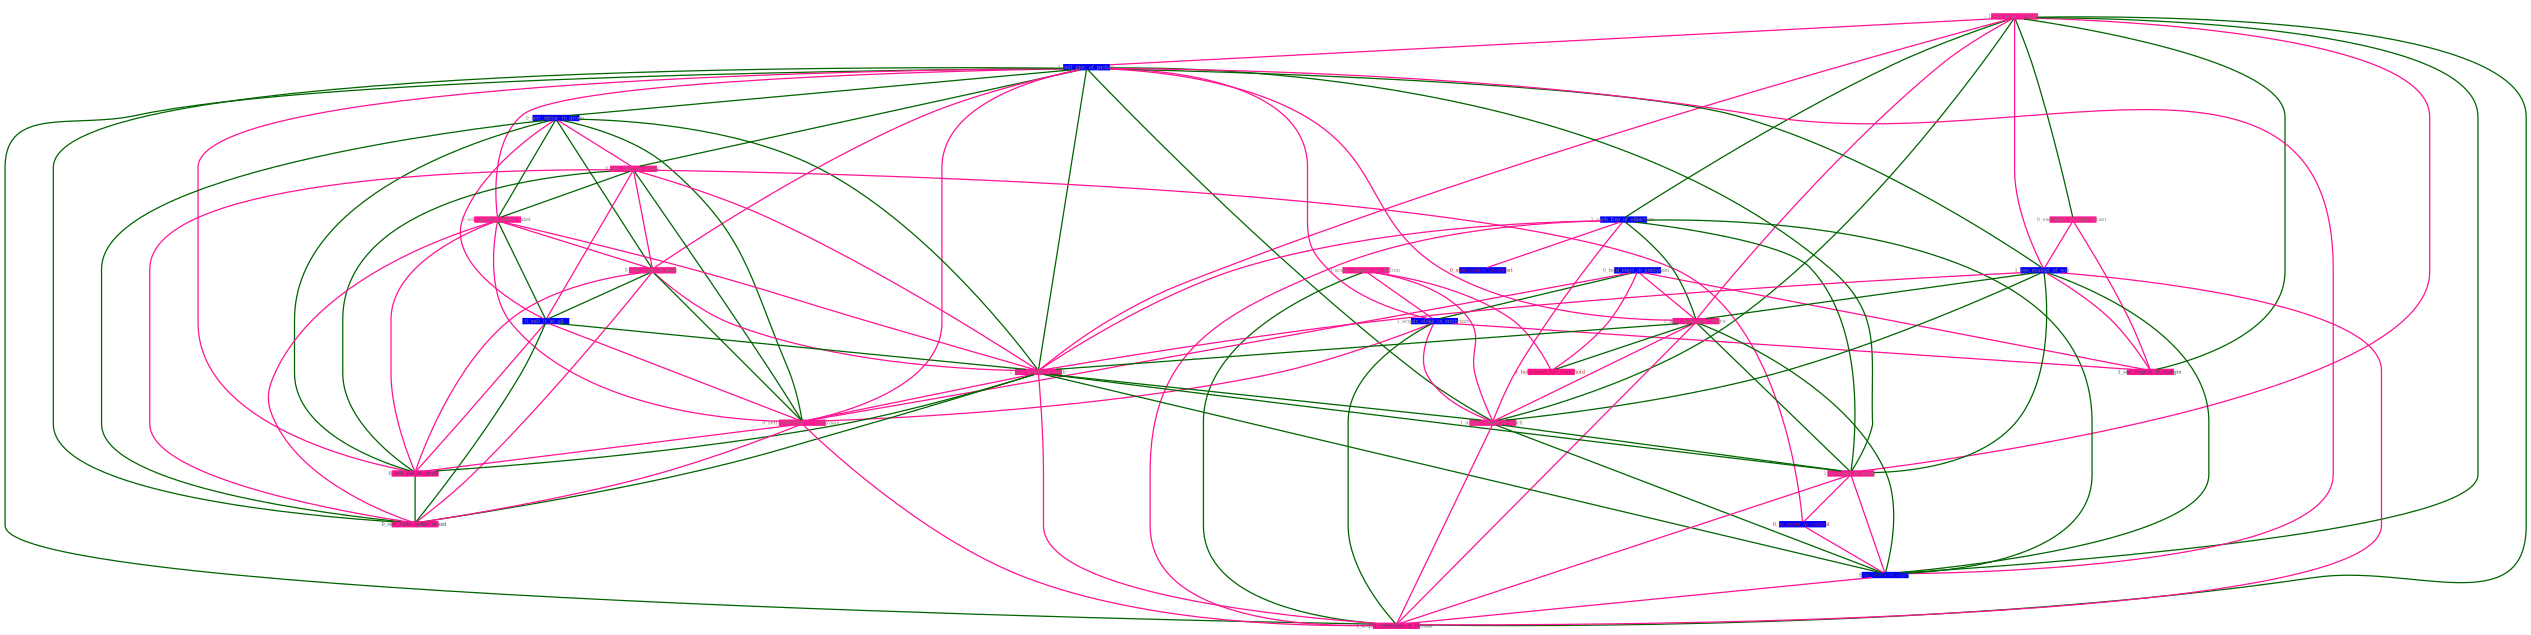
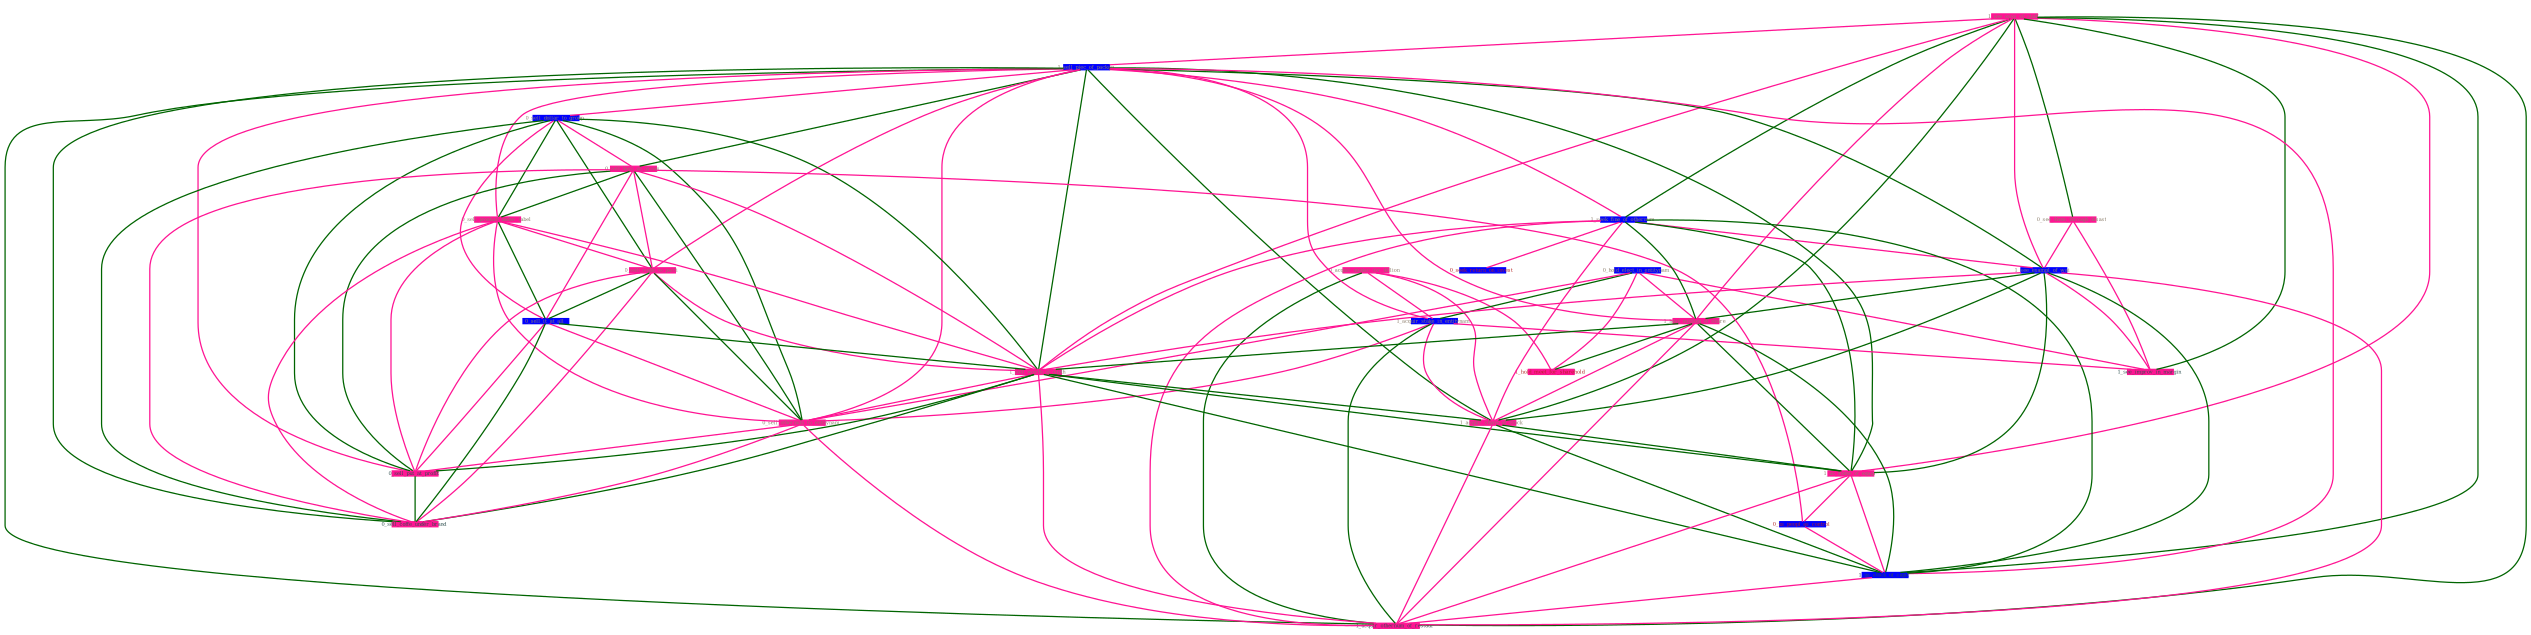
(821, 93) -> (821, 93)
none -> (1376, 108)
none -> (1844, 246)
